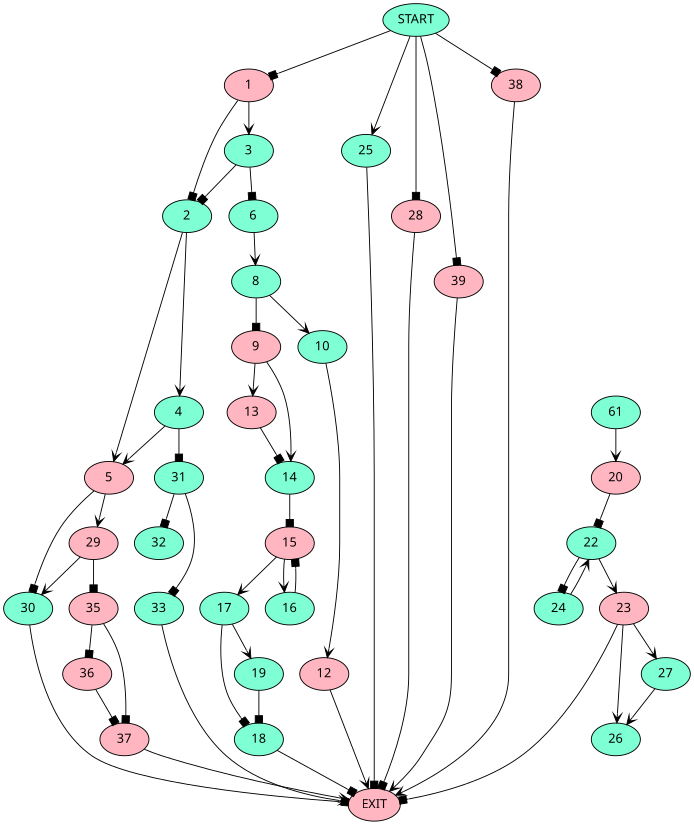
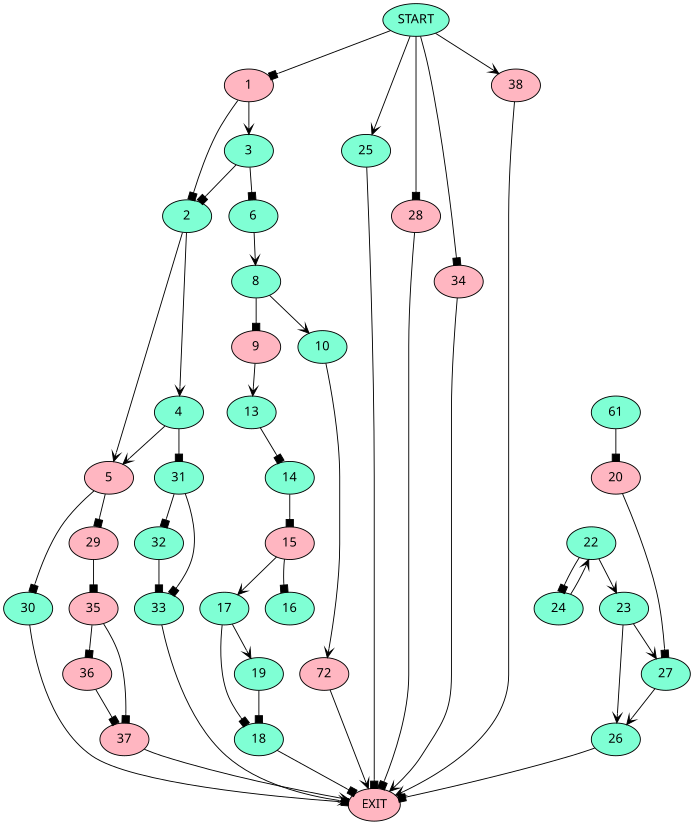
(463, 51) -> (463, 51)
(459, 282) -> (459, 282)
(287, 405) -> none
(252, 412) -> (252, 412)
(616, 441) -> (616, 441)
(102, 506) -> (102, 506)
(605, 506) -> (650, 569)
none -> (159, 571)
(284, 571) -> (284, 571)
(64, 573) -> none
(296, 580) -> none
(624, 609) -> (624, 609)
(324, 674) -> (324, 674)
(538, 742) -> (502, 775)
